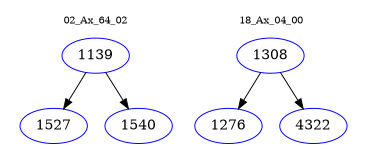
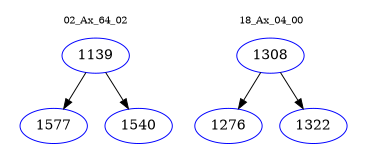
(54, 126) -> (54, 126)
(313, 126) -> (313, 126)
